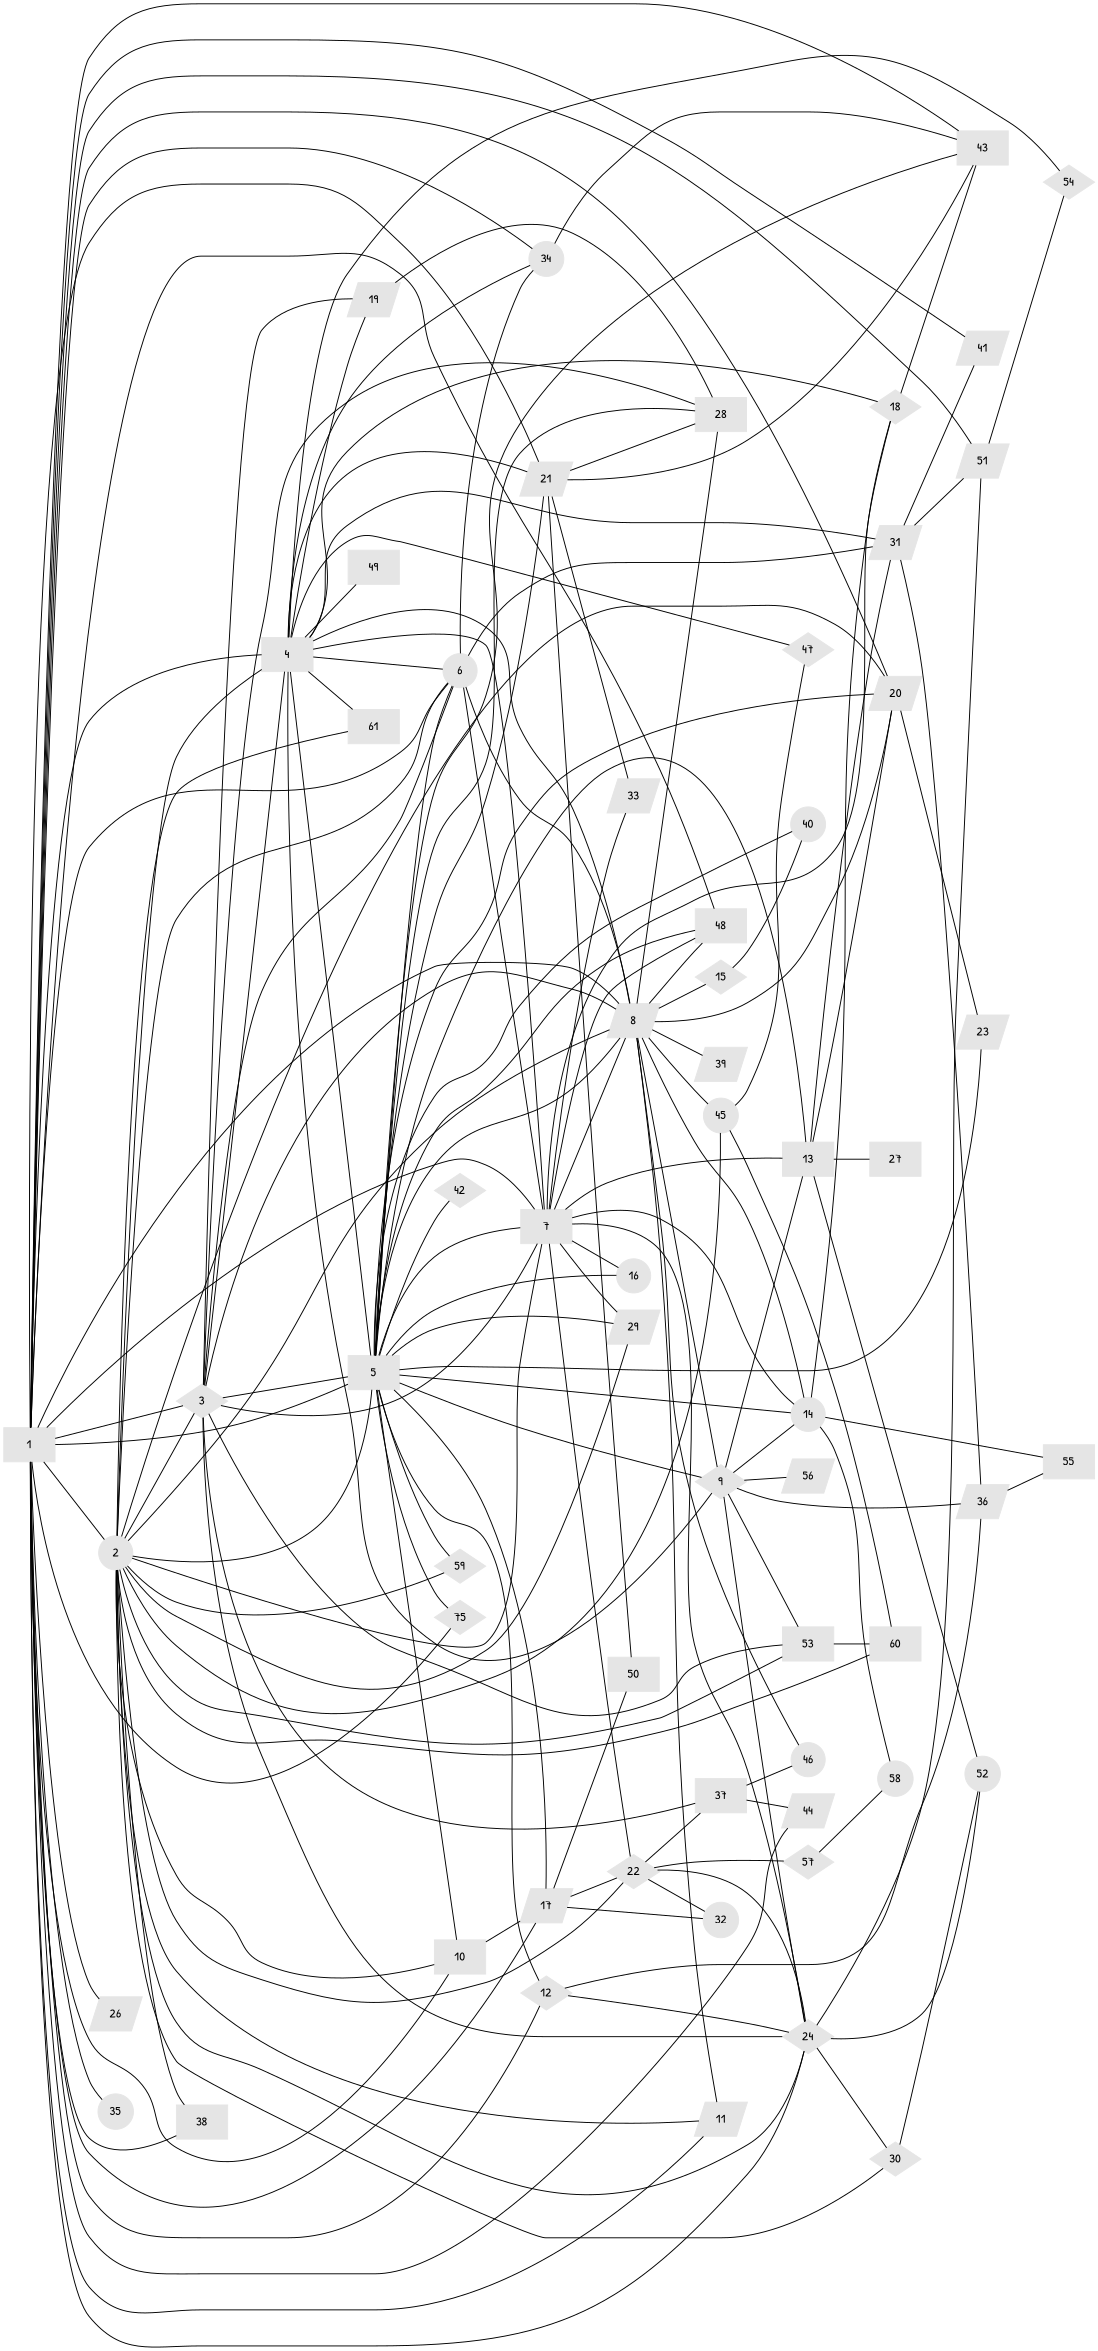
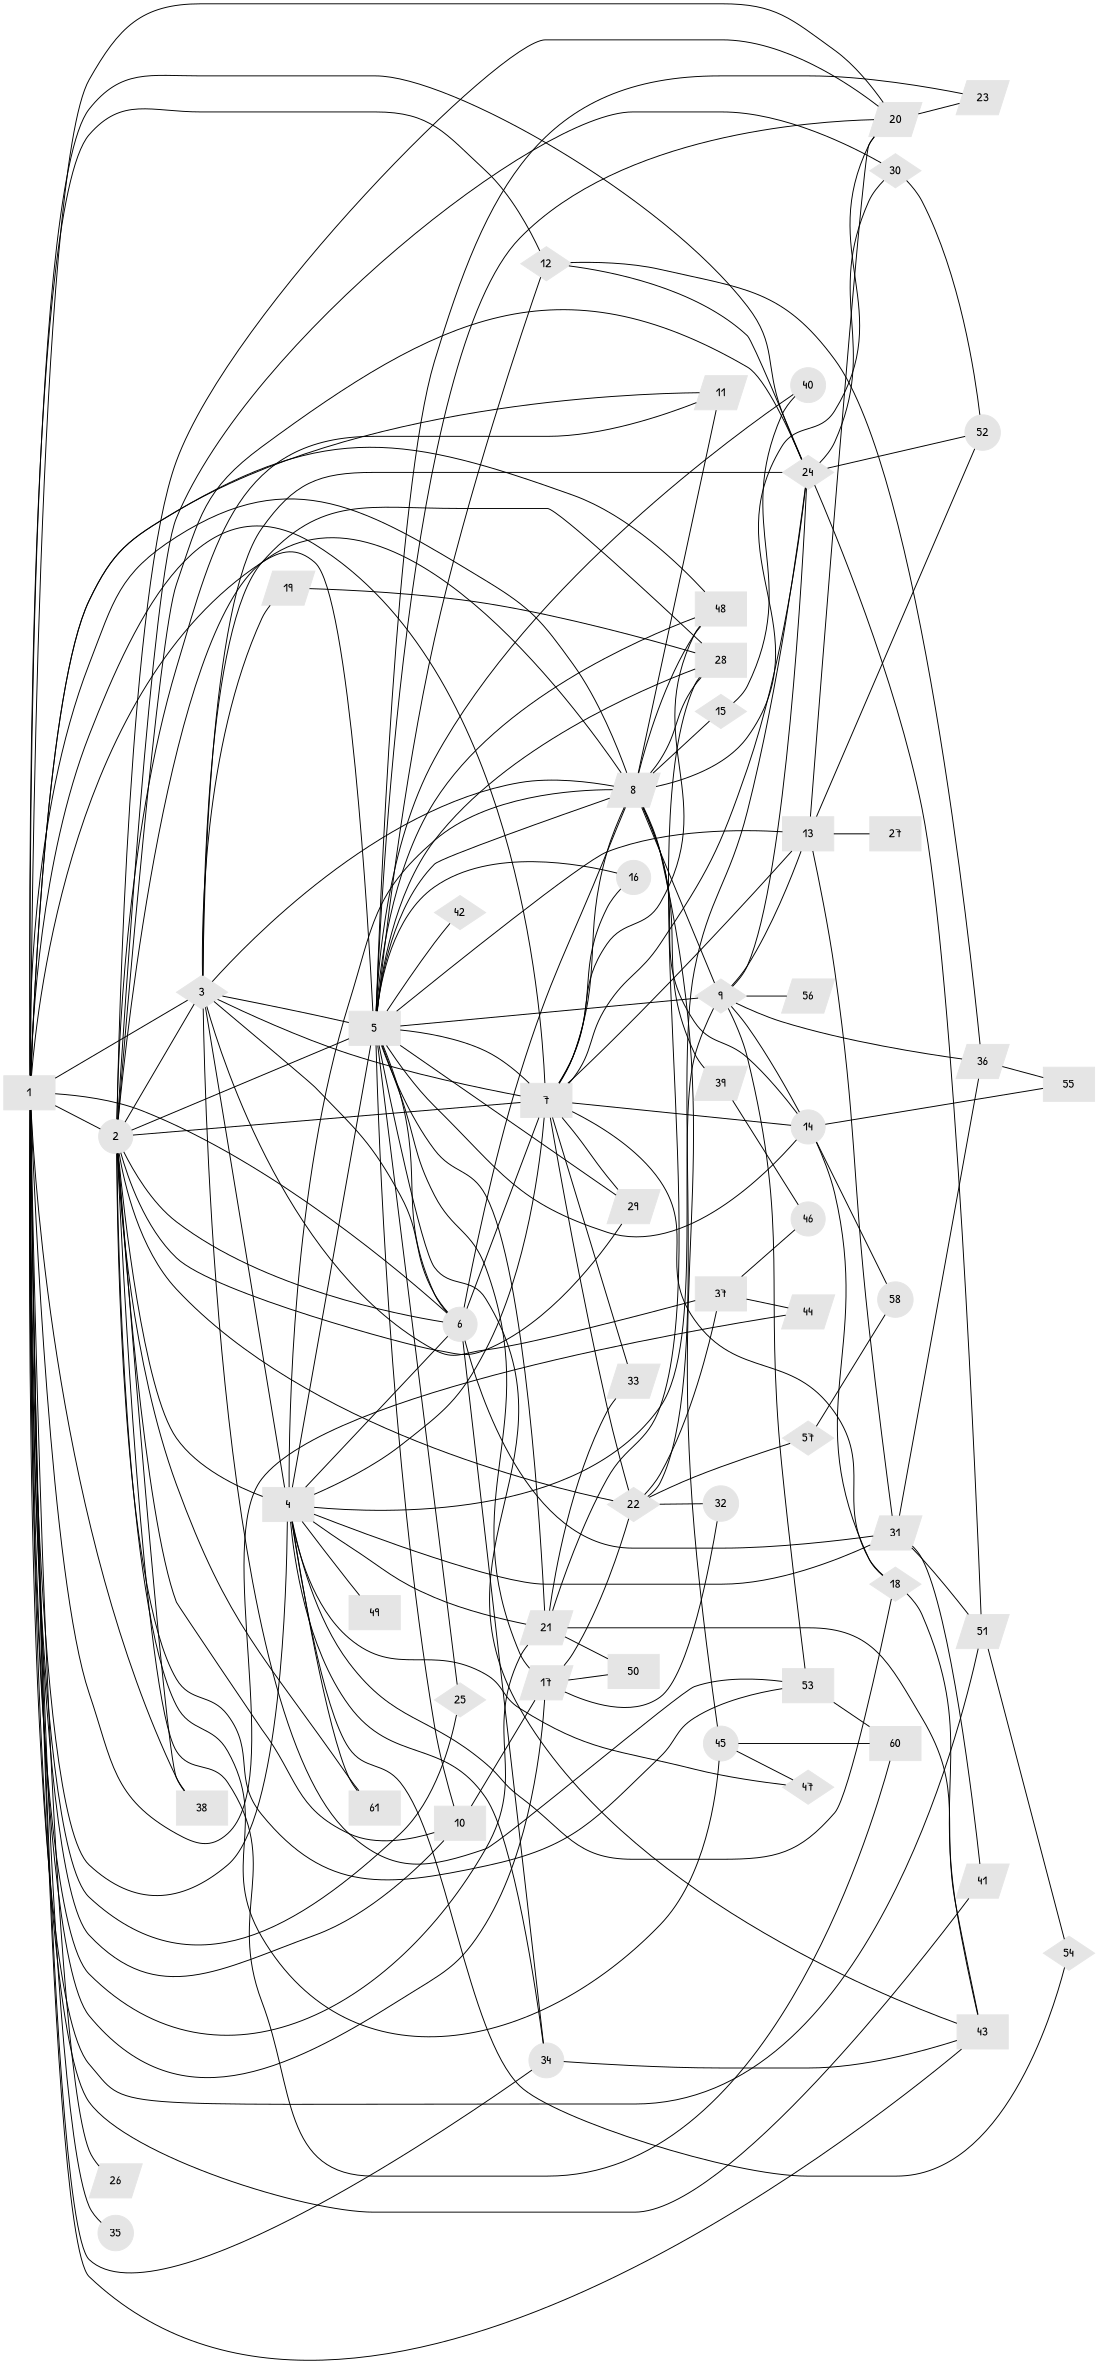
(320, 475) -> none
(682, 1457) -> (757, 1140)
(460, 1566) -> none
(460, 1617) -> (460, 1700)
